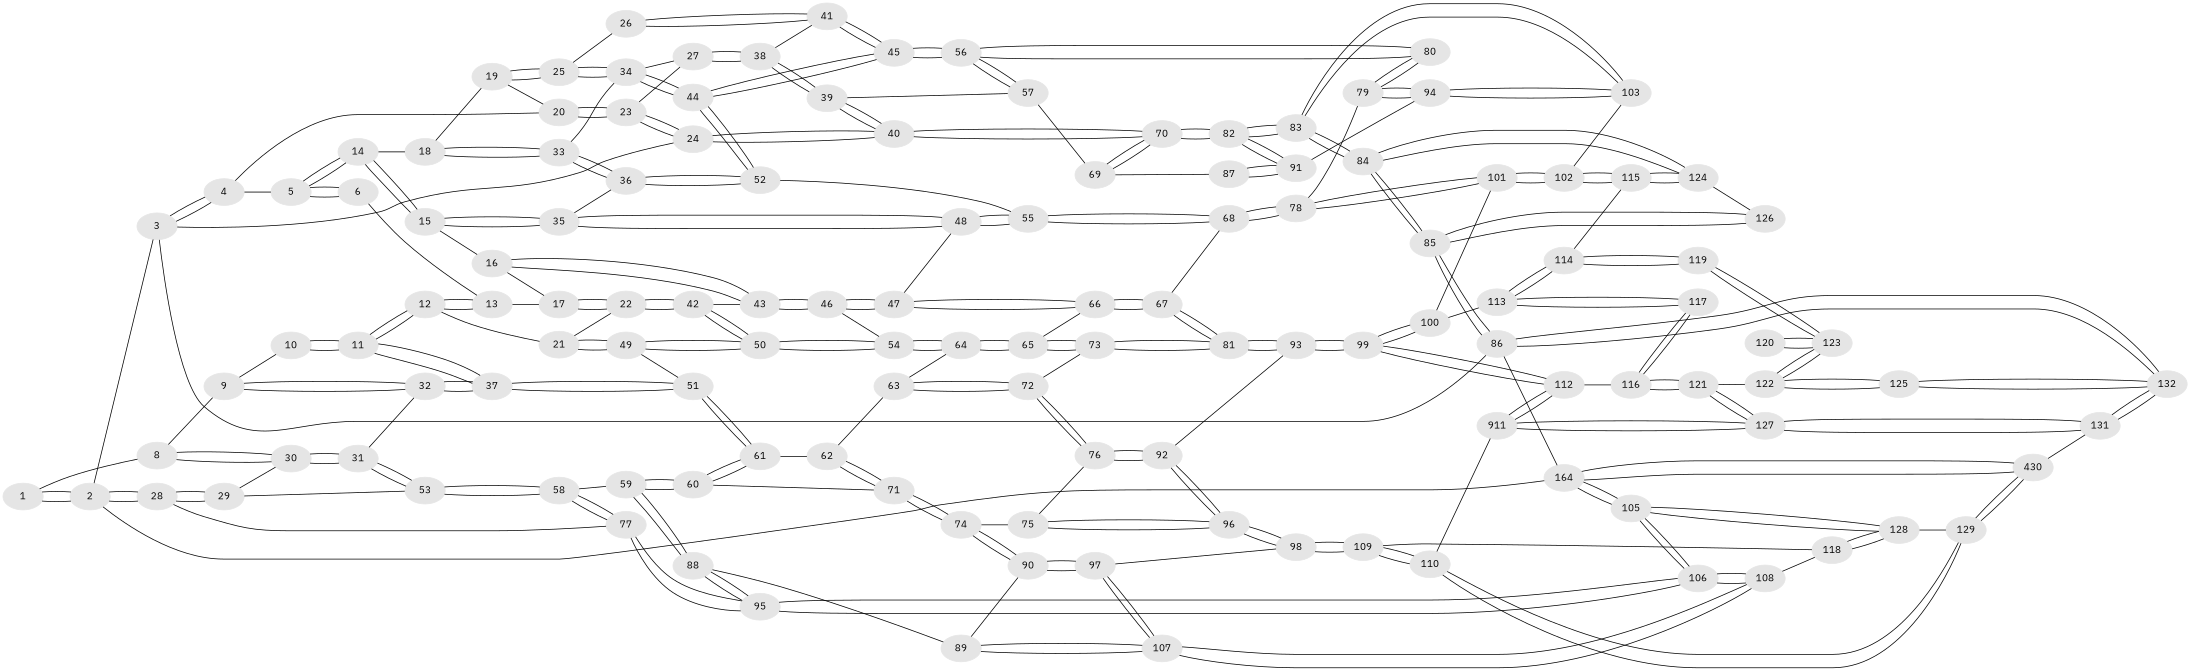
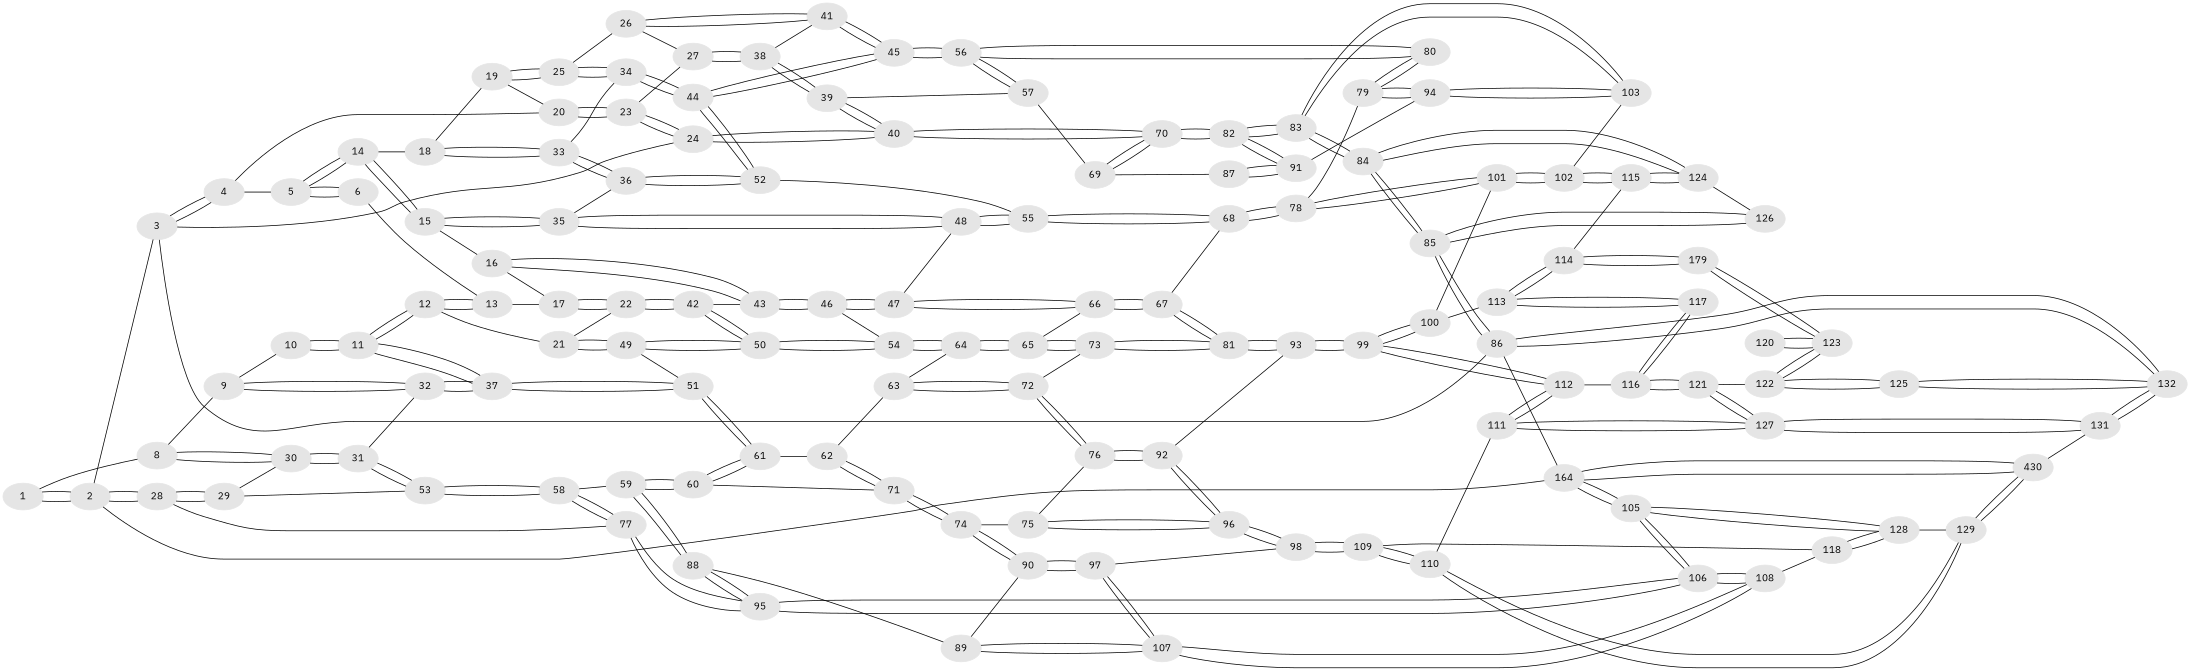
(660, 64) -> (660, 40)
(1698, 261) -> (1698, 261)
(1497, 426) -> (1497, 426)
